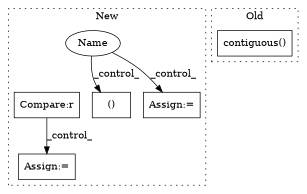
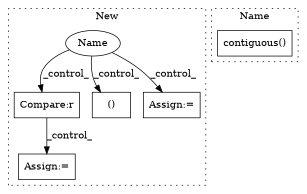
(255, 17) -> (255, 17)
none -> (48, 63)
